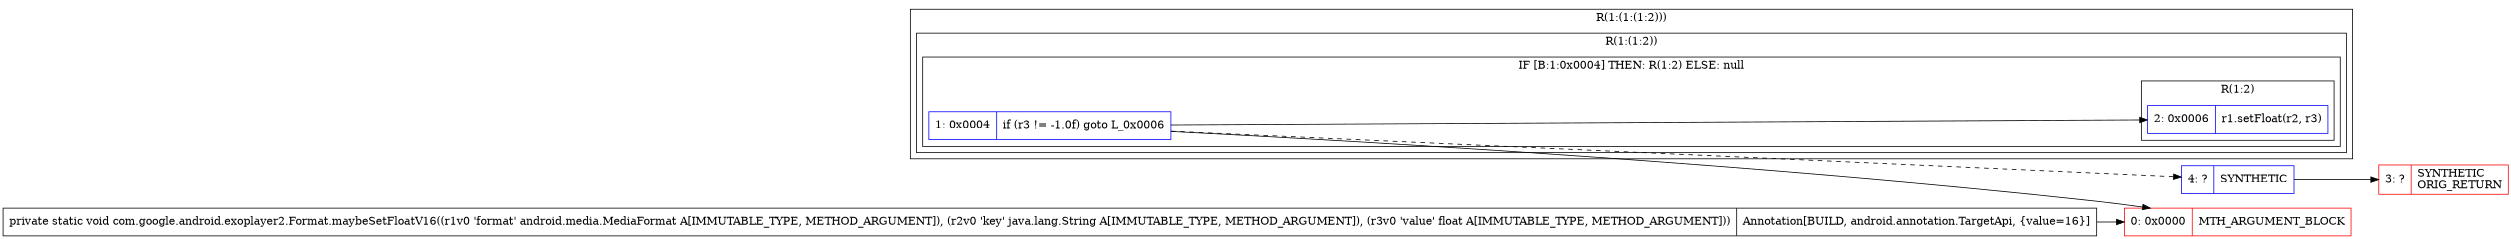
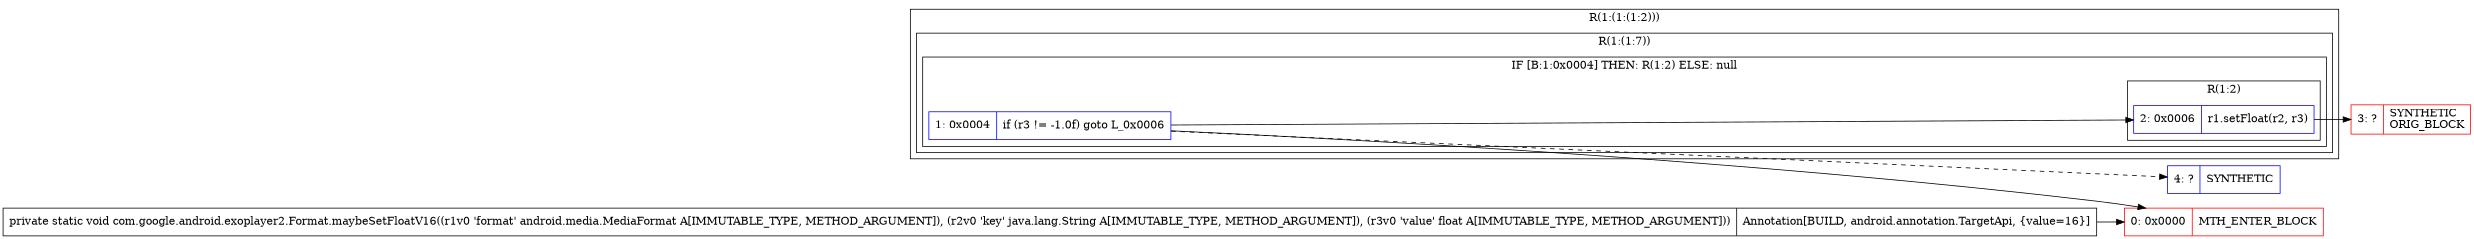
(1631, 42) -> (1625, 42)
(2332, 180) -> (2329, 119)
(2460, 185) -> (2427, 125)
(2272, 222) -> (2258, 222)
